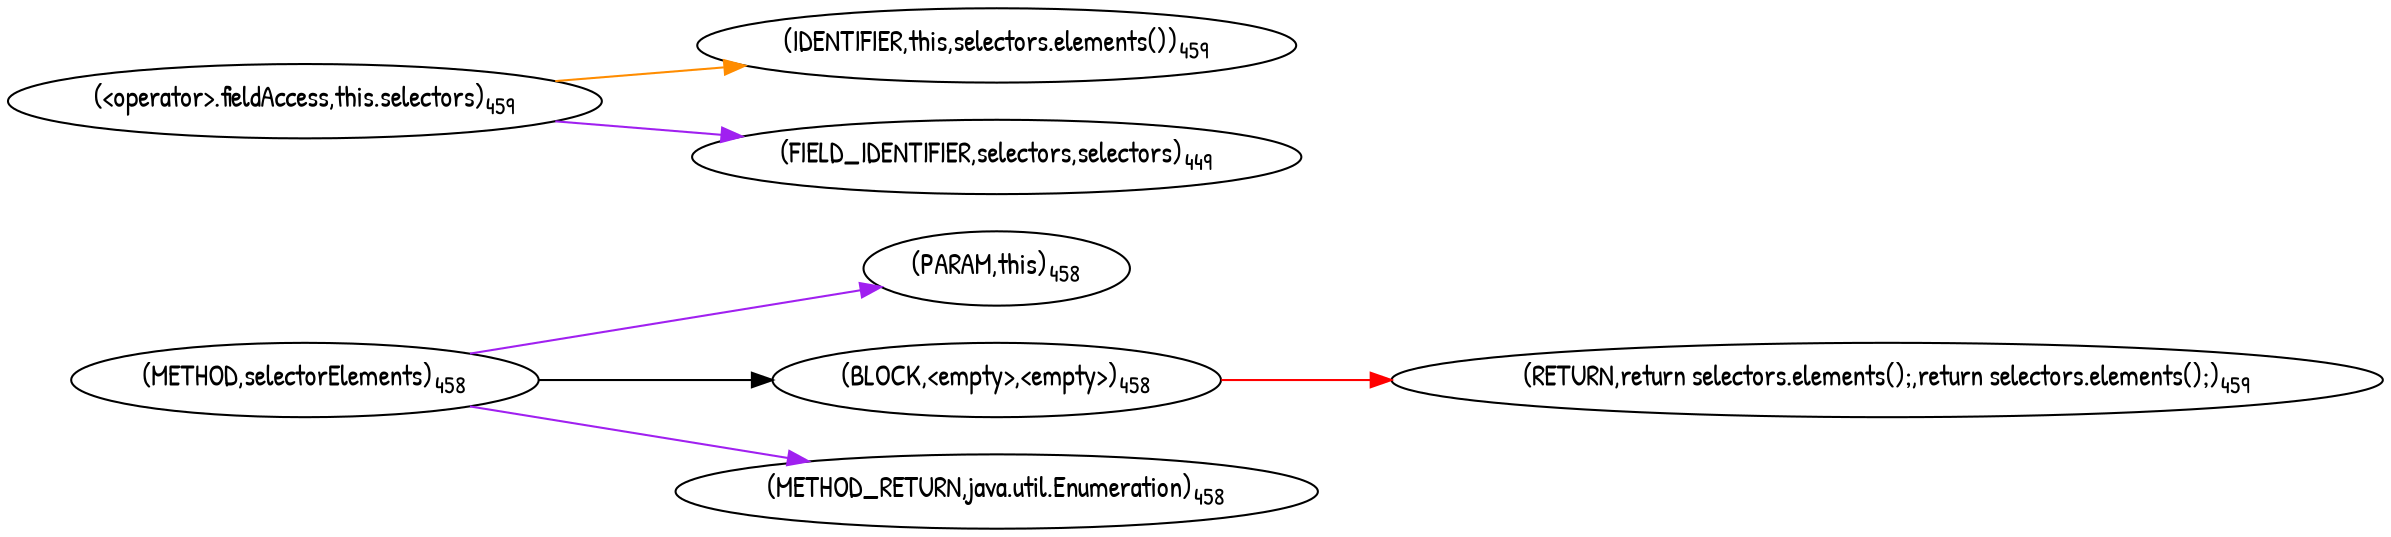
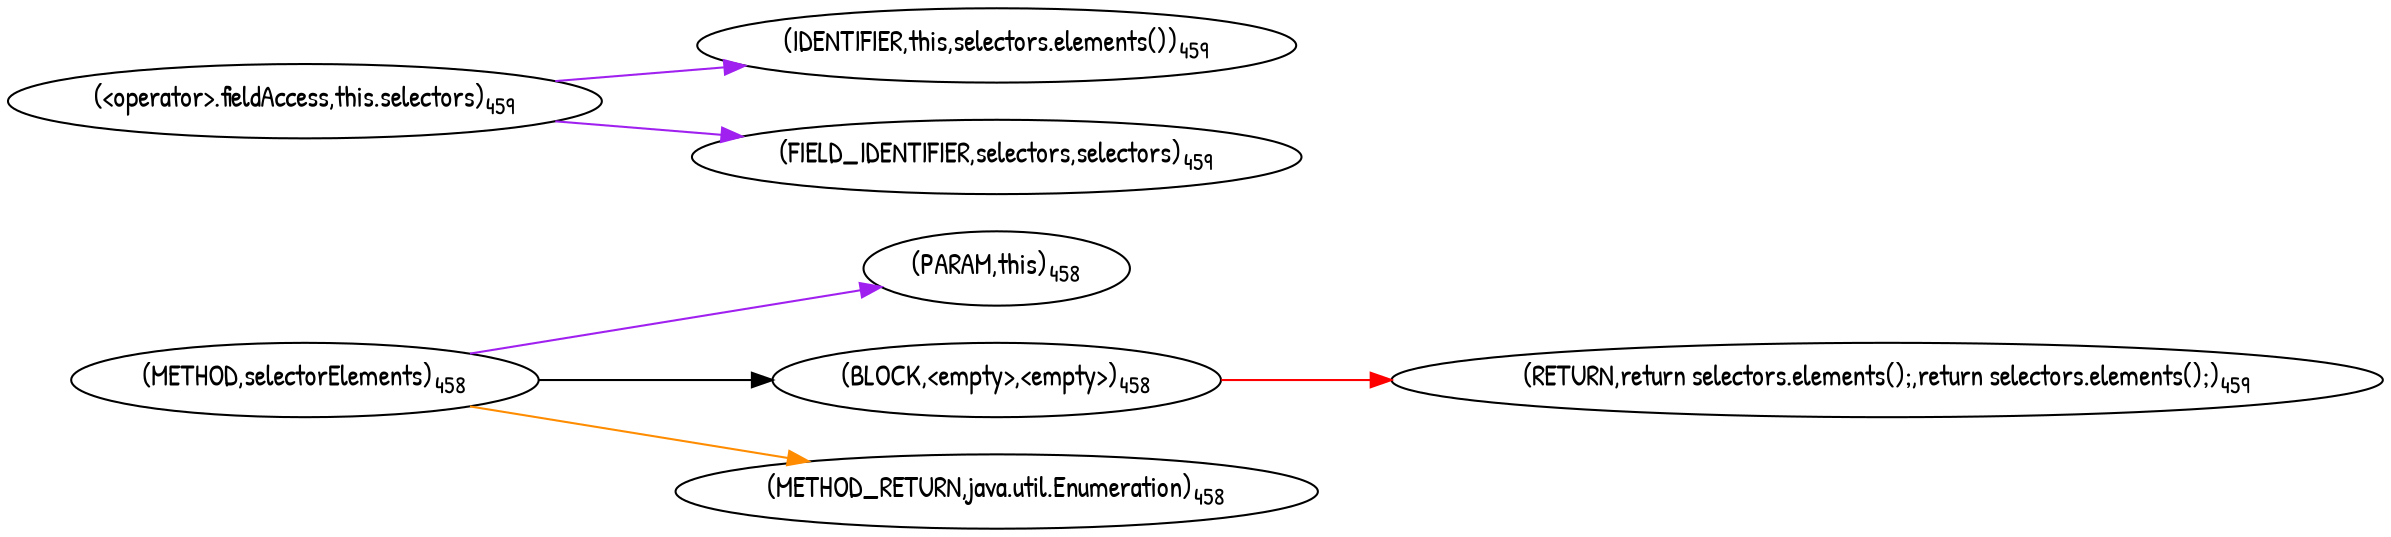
(640, 74) -> (640, 74)
(1199, 154) -> (1199, 154)
(629, 432) -> (629, 432)
